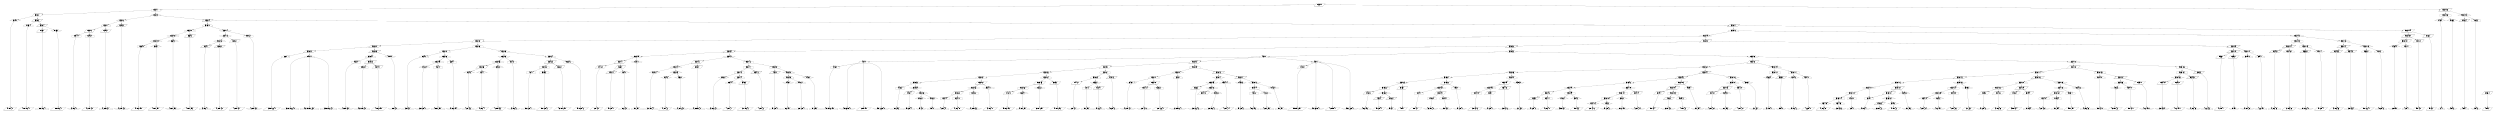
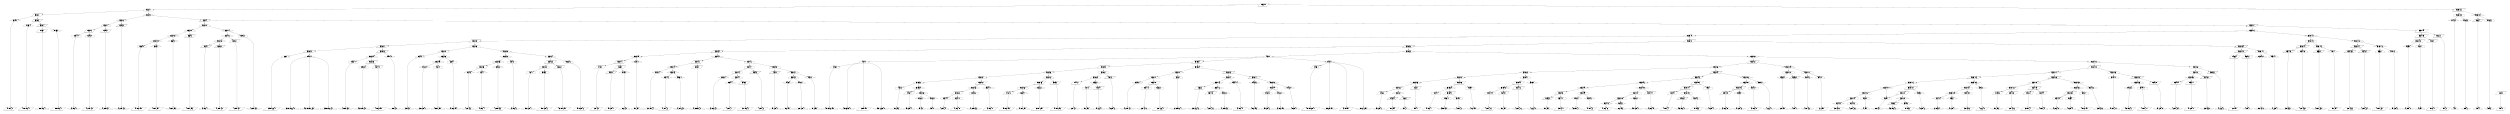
none -> (1211, 109)
